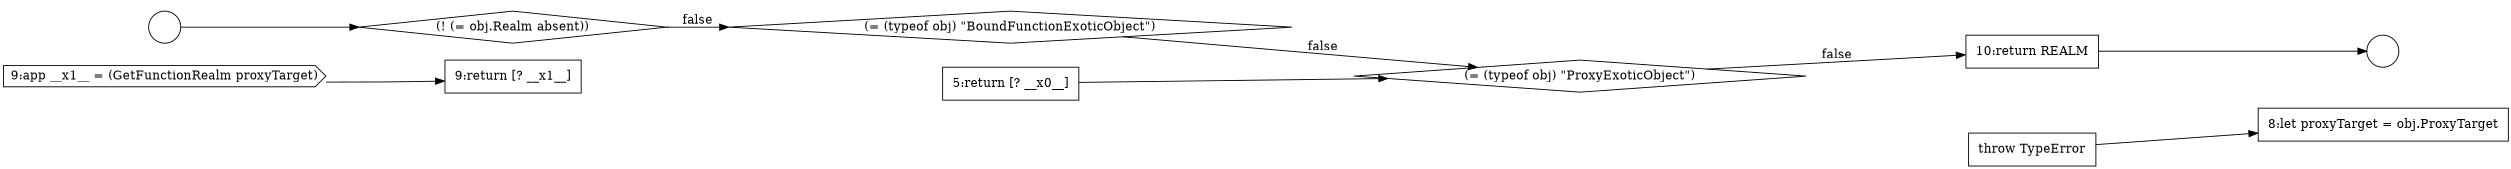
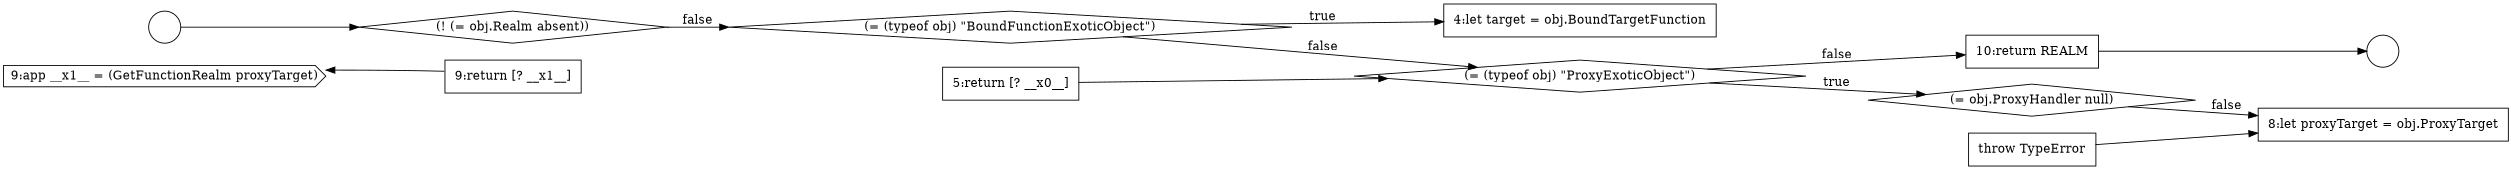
none -> (1580, 20)
(381, 82) -> (390, 70)
none -> (2032, 100)
